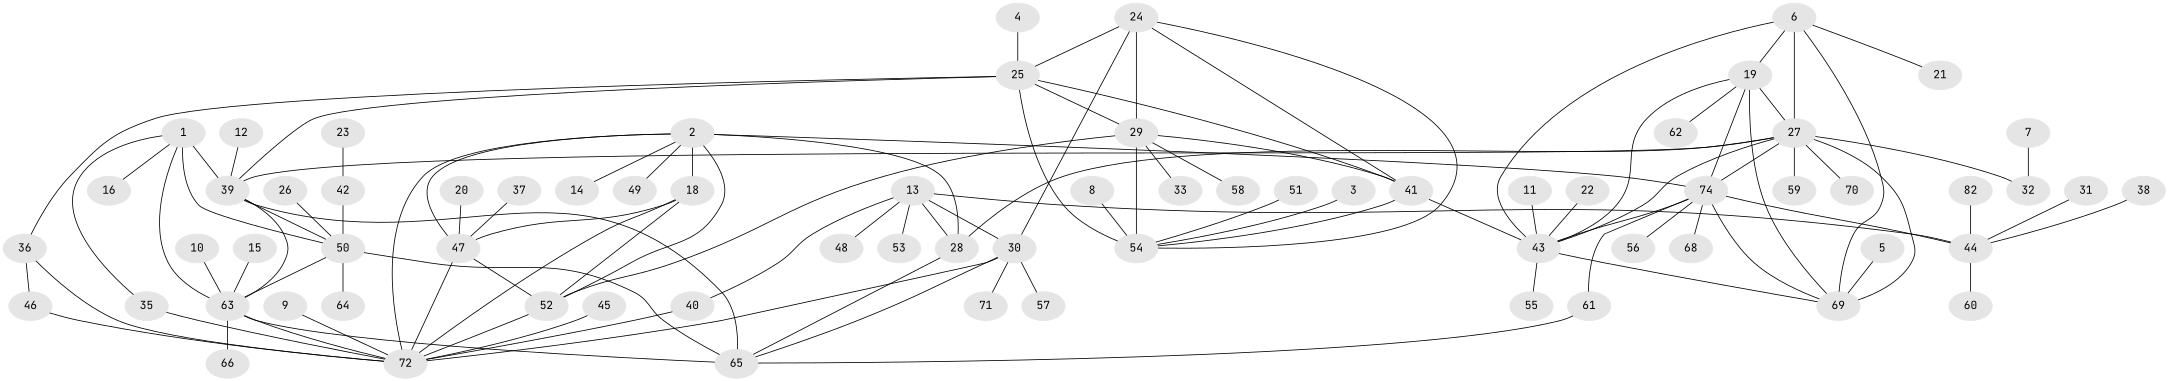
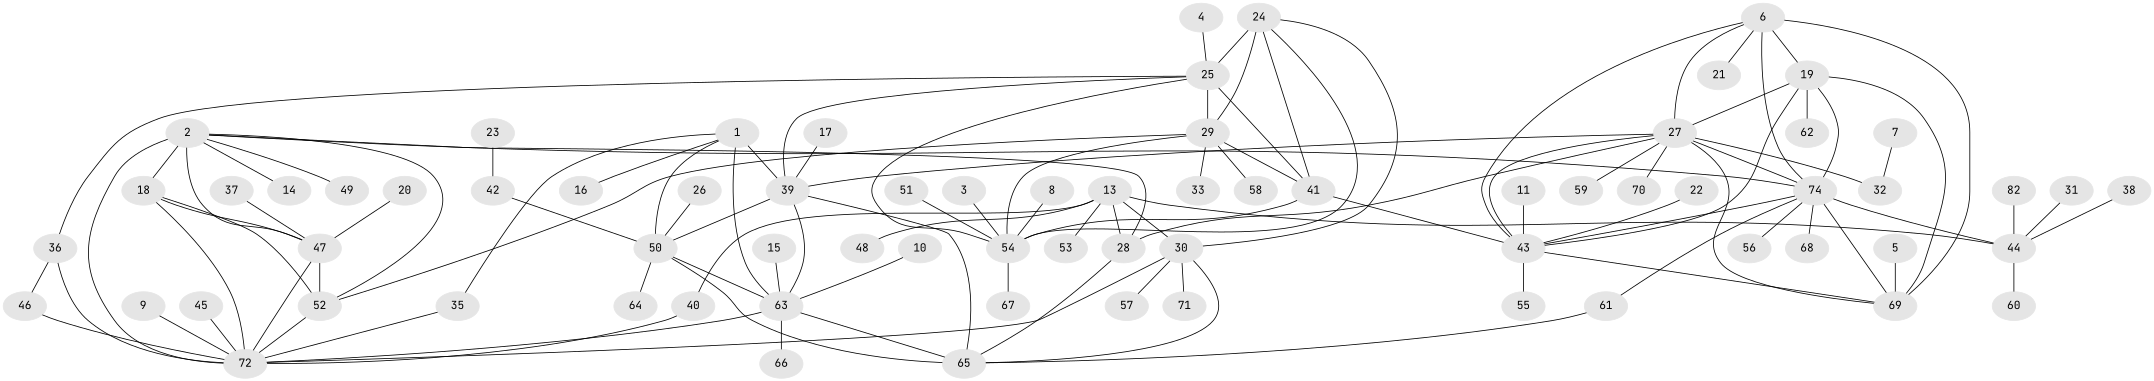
none -> (1767, 111)
(241, 133) -> (825, 133)
none -> (1008, 306)
